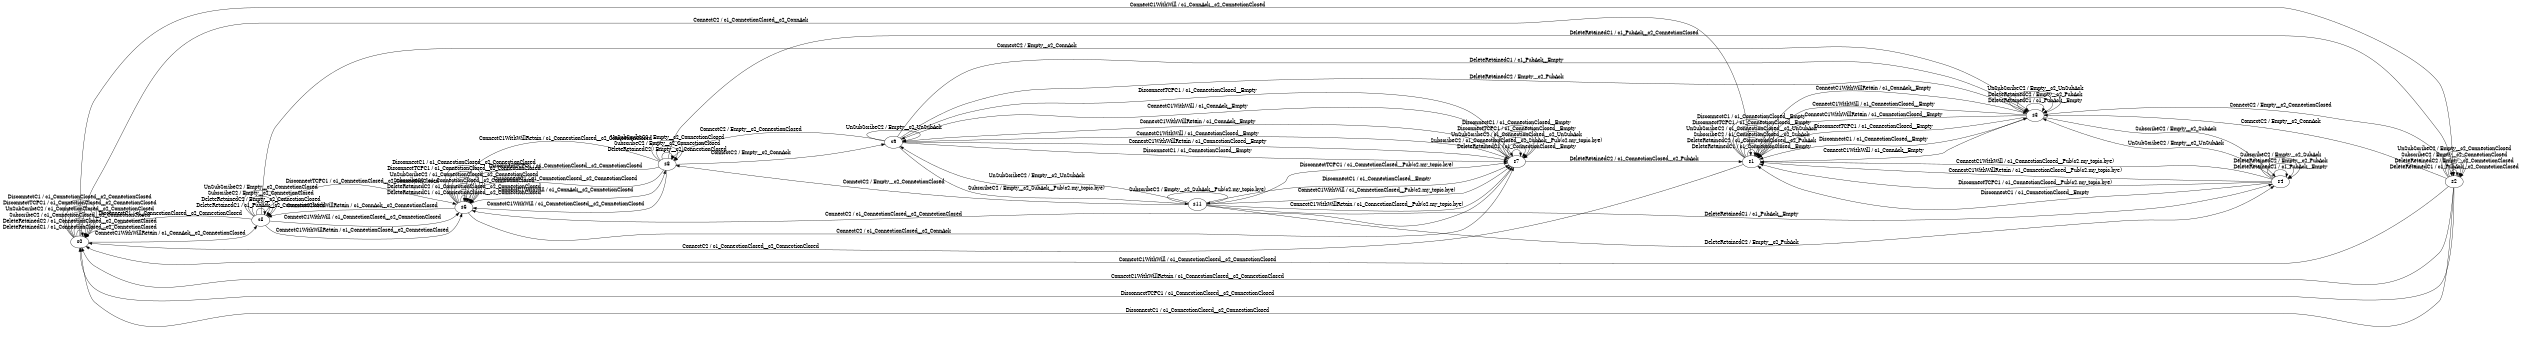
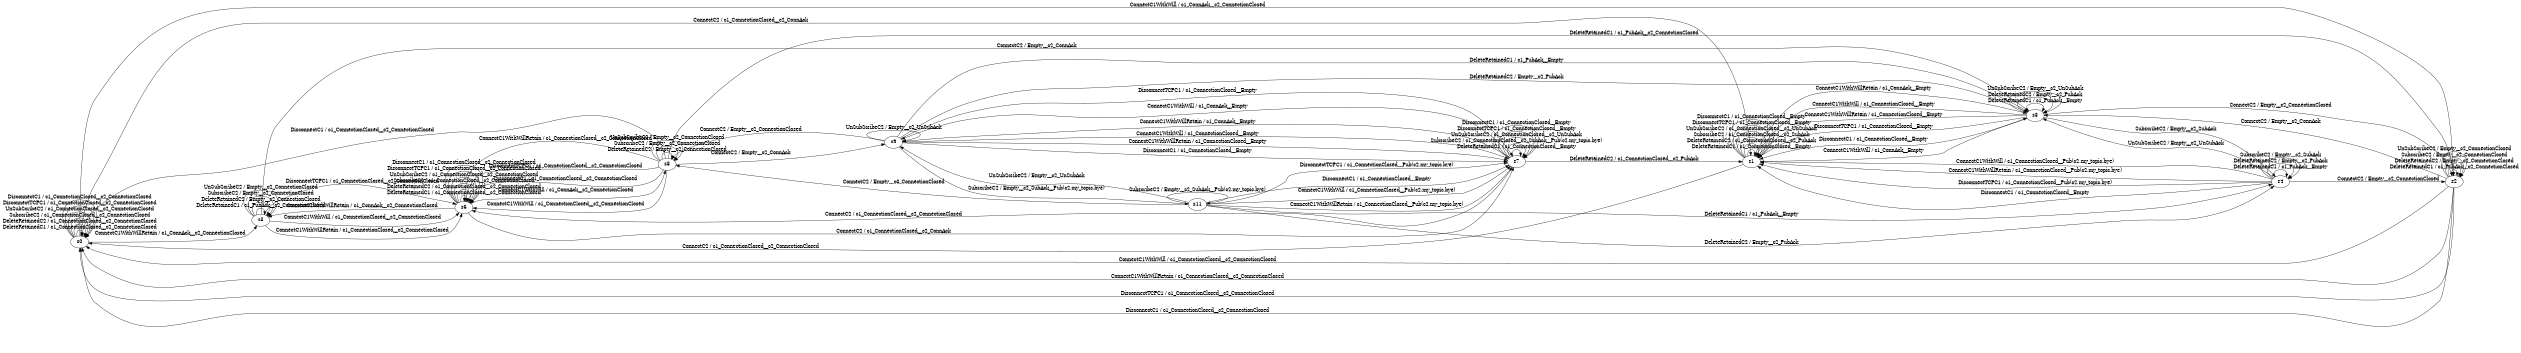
(894, 182) -> (894, 182)
none -> (2366, 182)
(169, 217) -> (371, 142)
